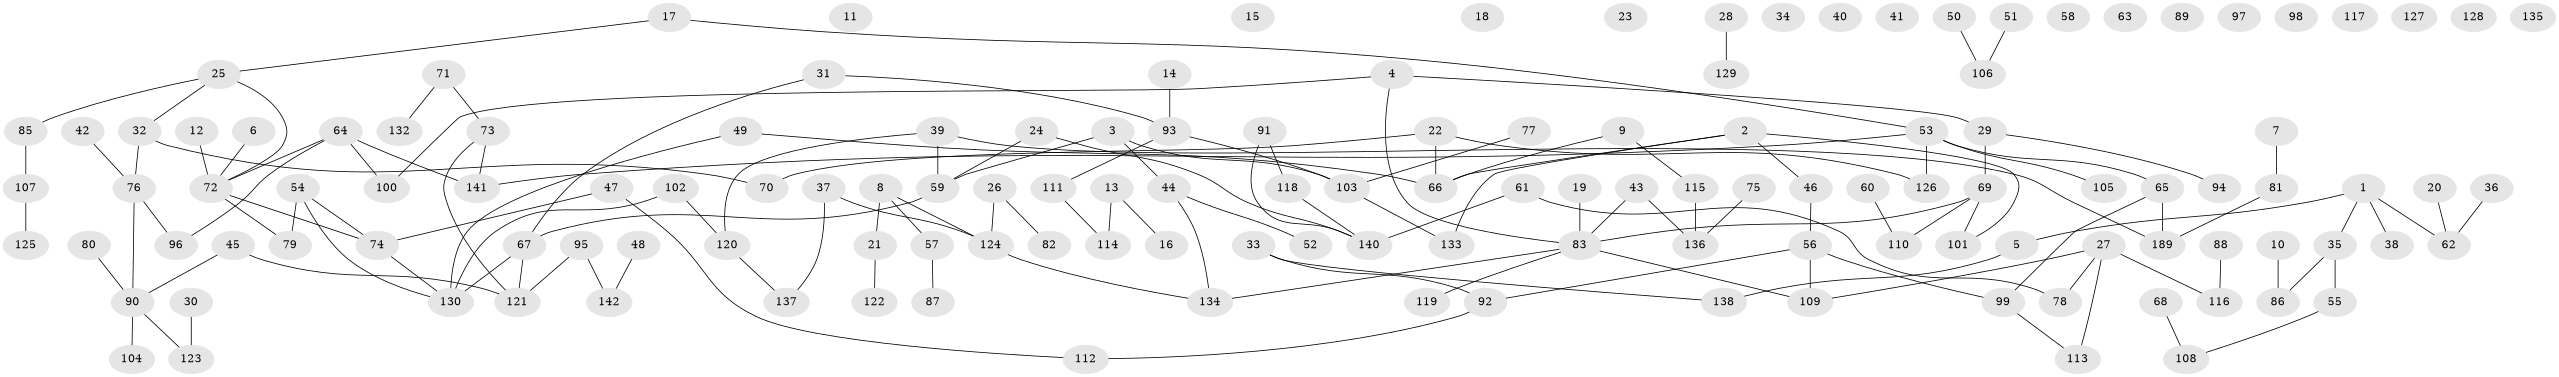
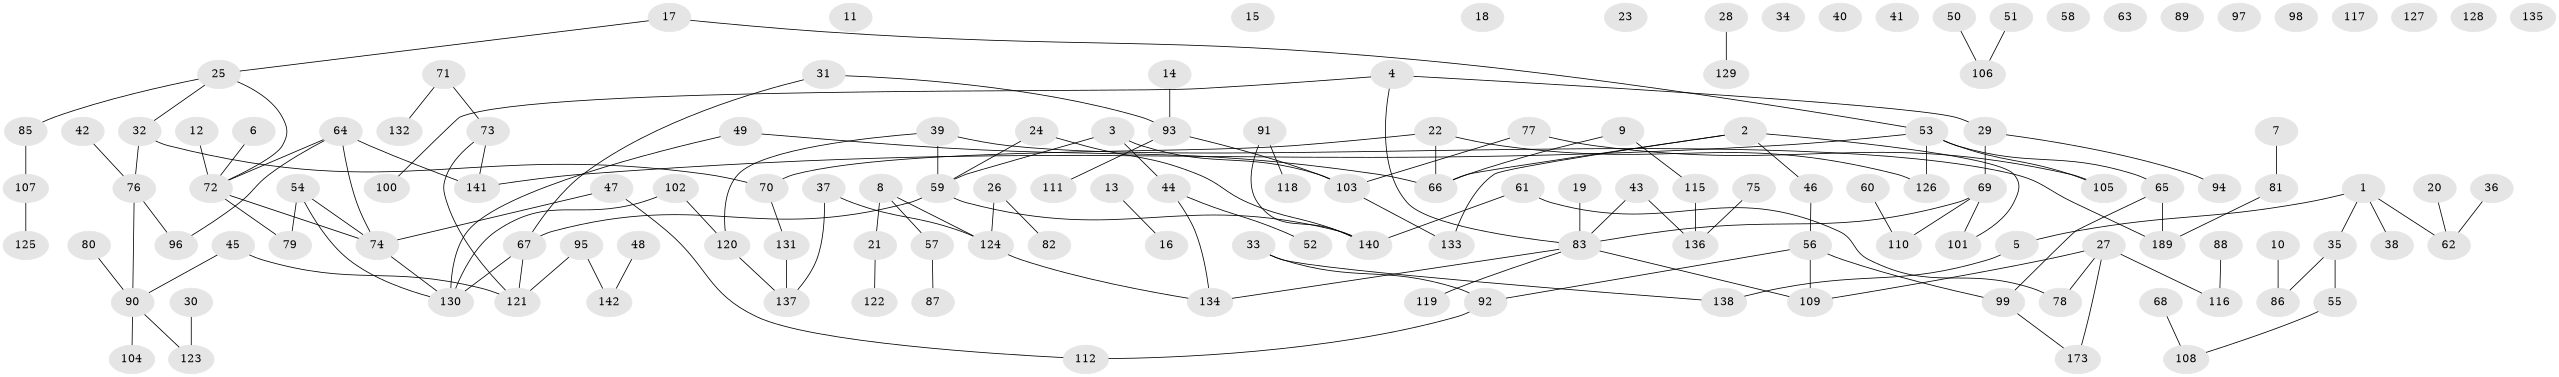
none -> (1899, 153)
(364, 160) -> (353, 190)
(1329, 217) -> (1153, 218)
none -> (787, 245)
(1108, 245) -> none
(2078, 359) -> (2078, 359)
